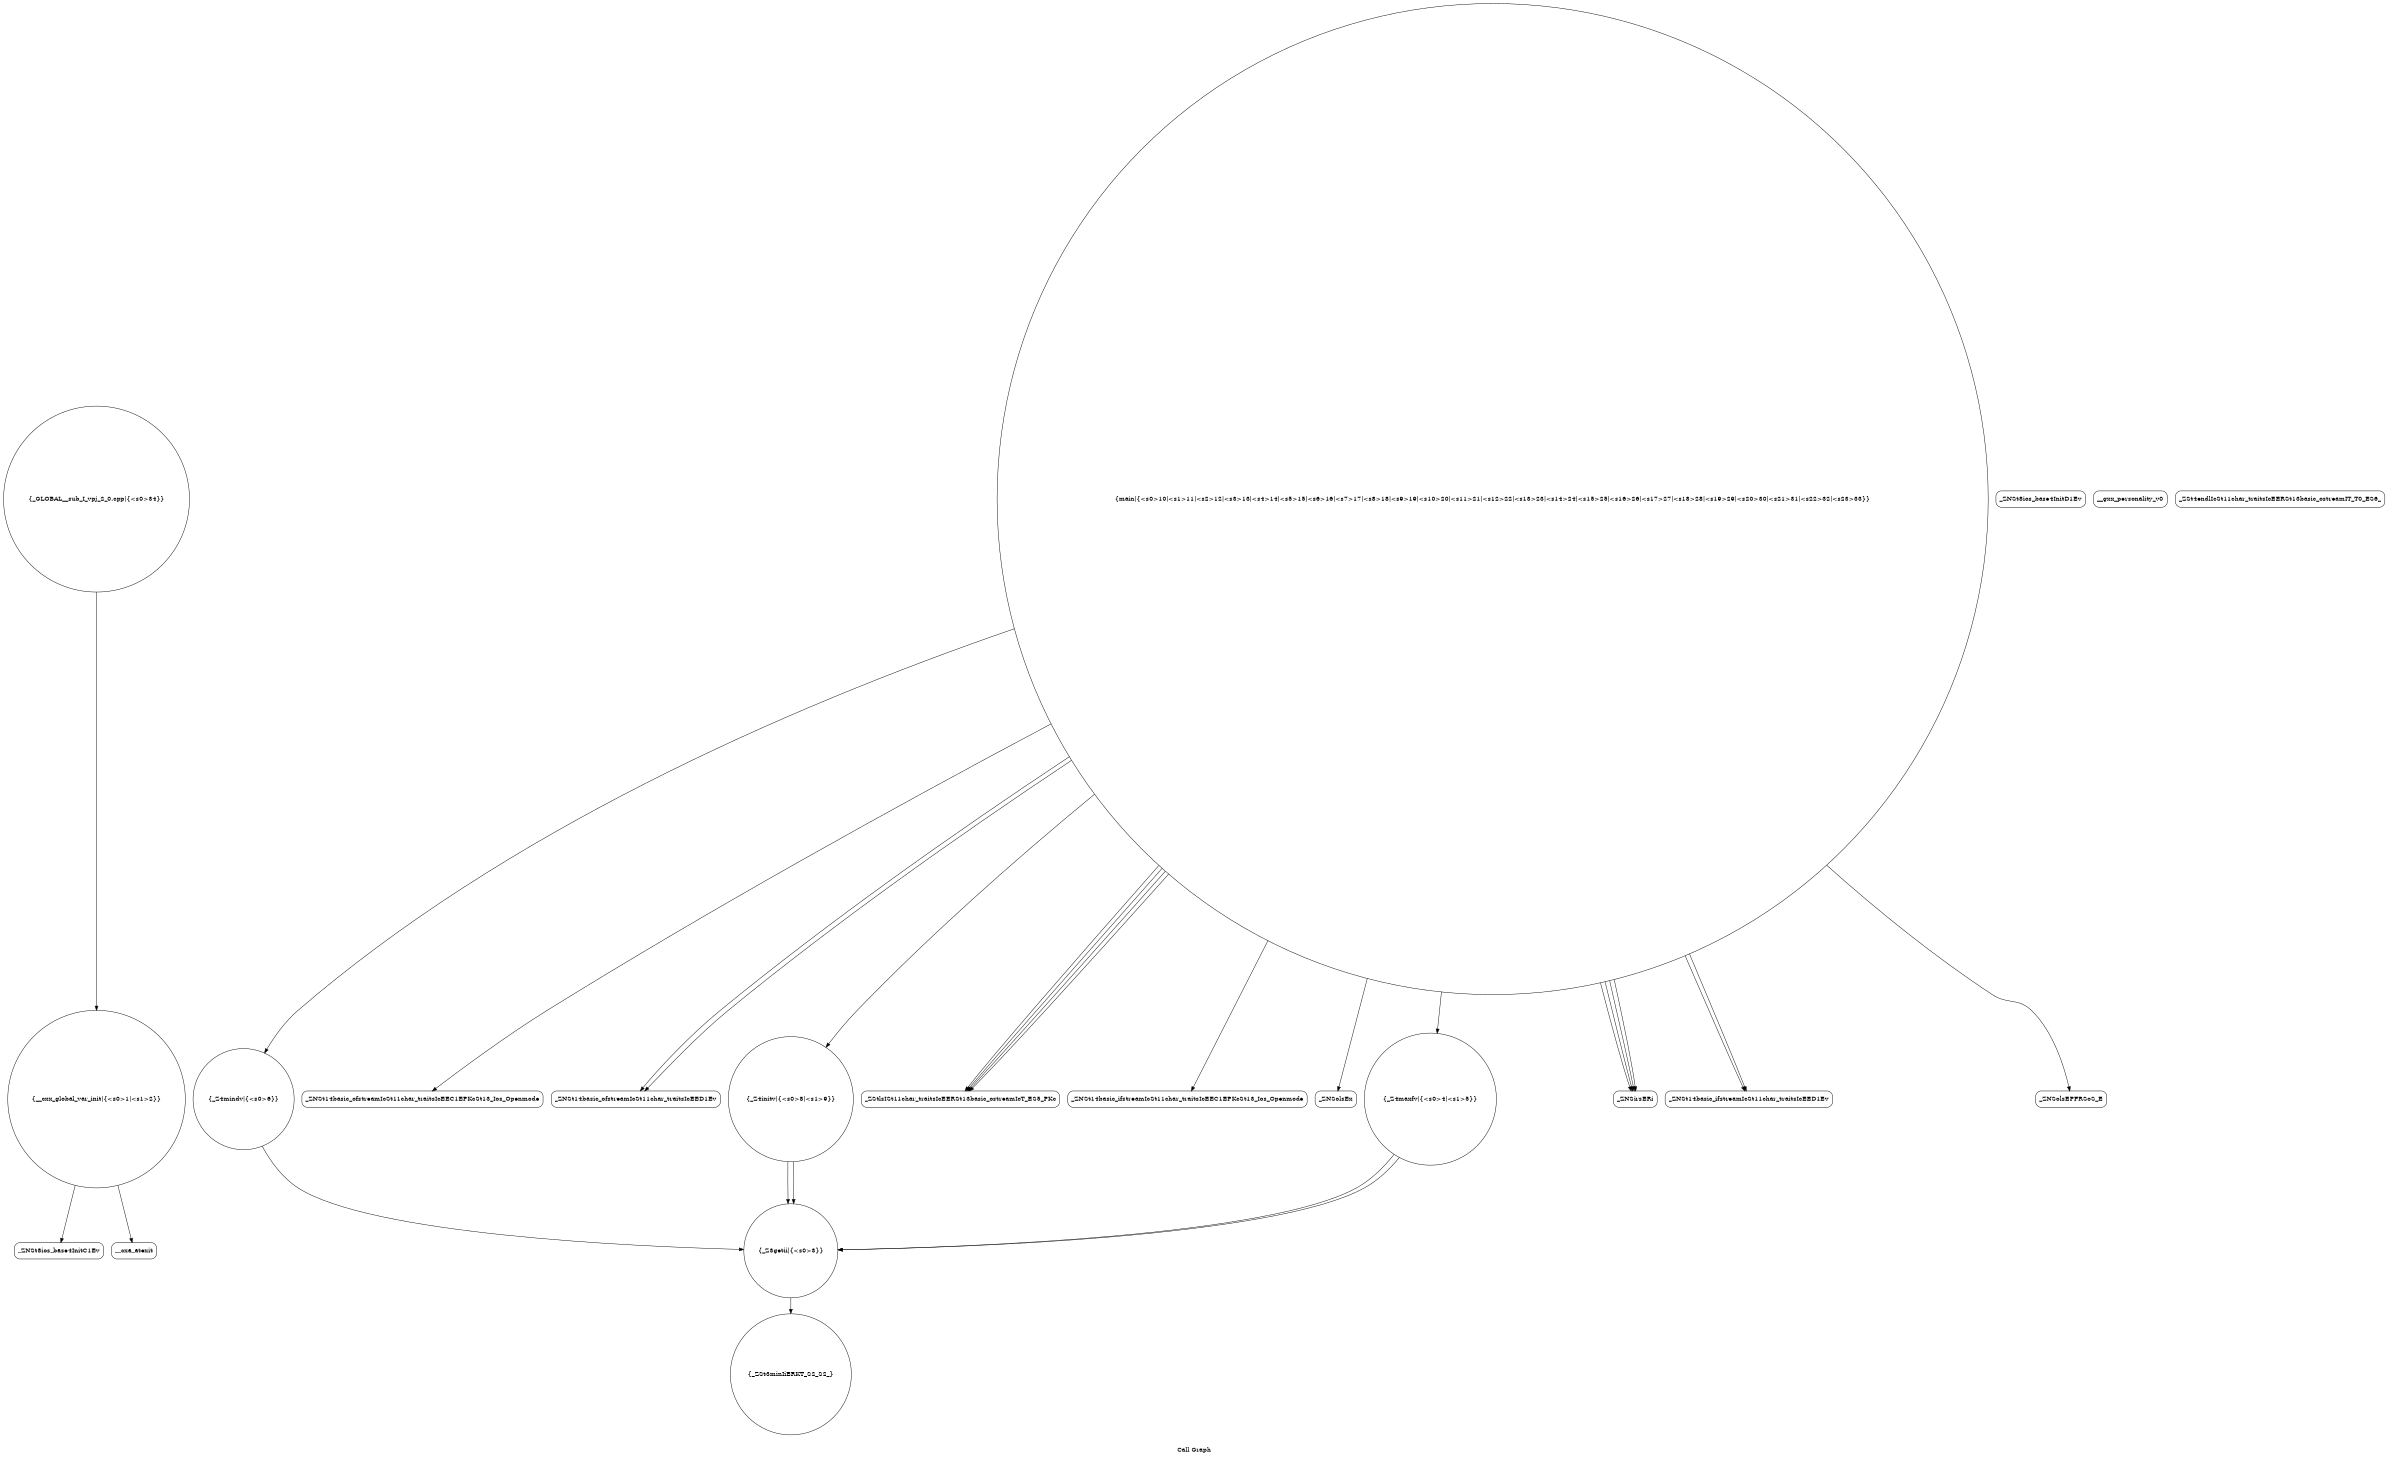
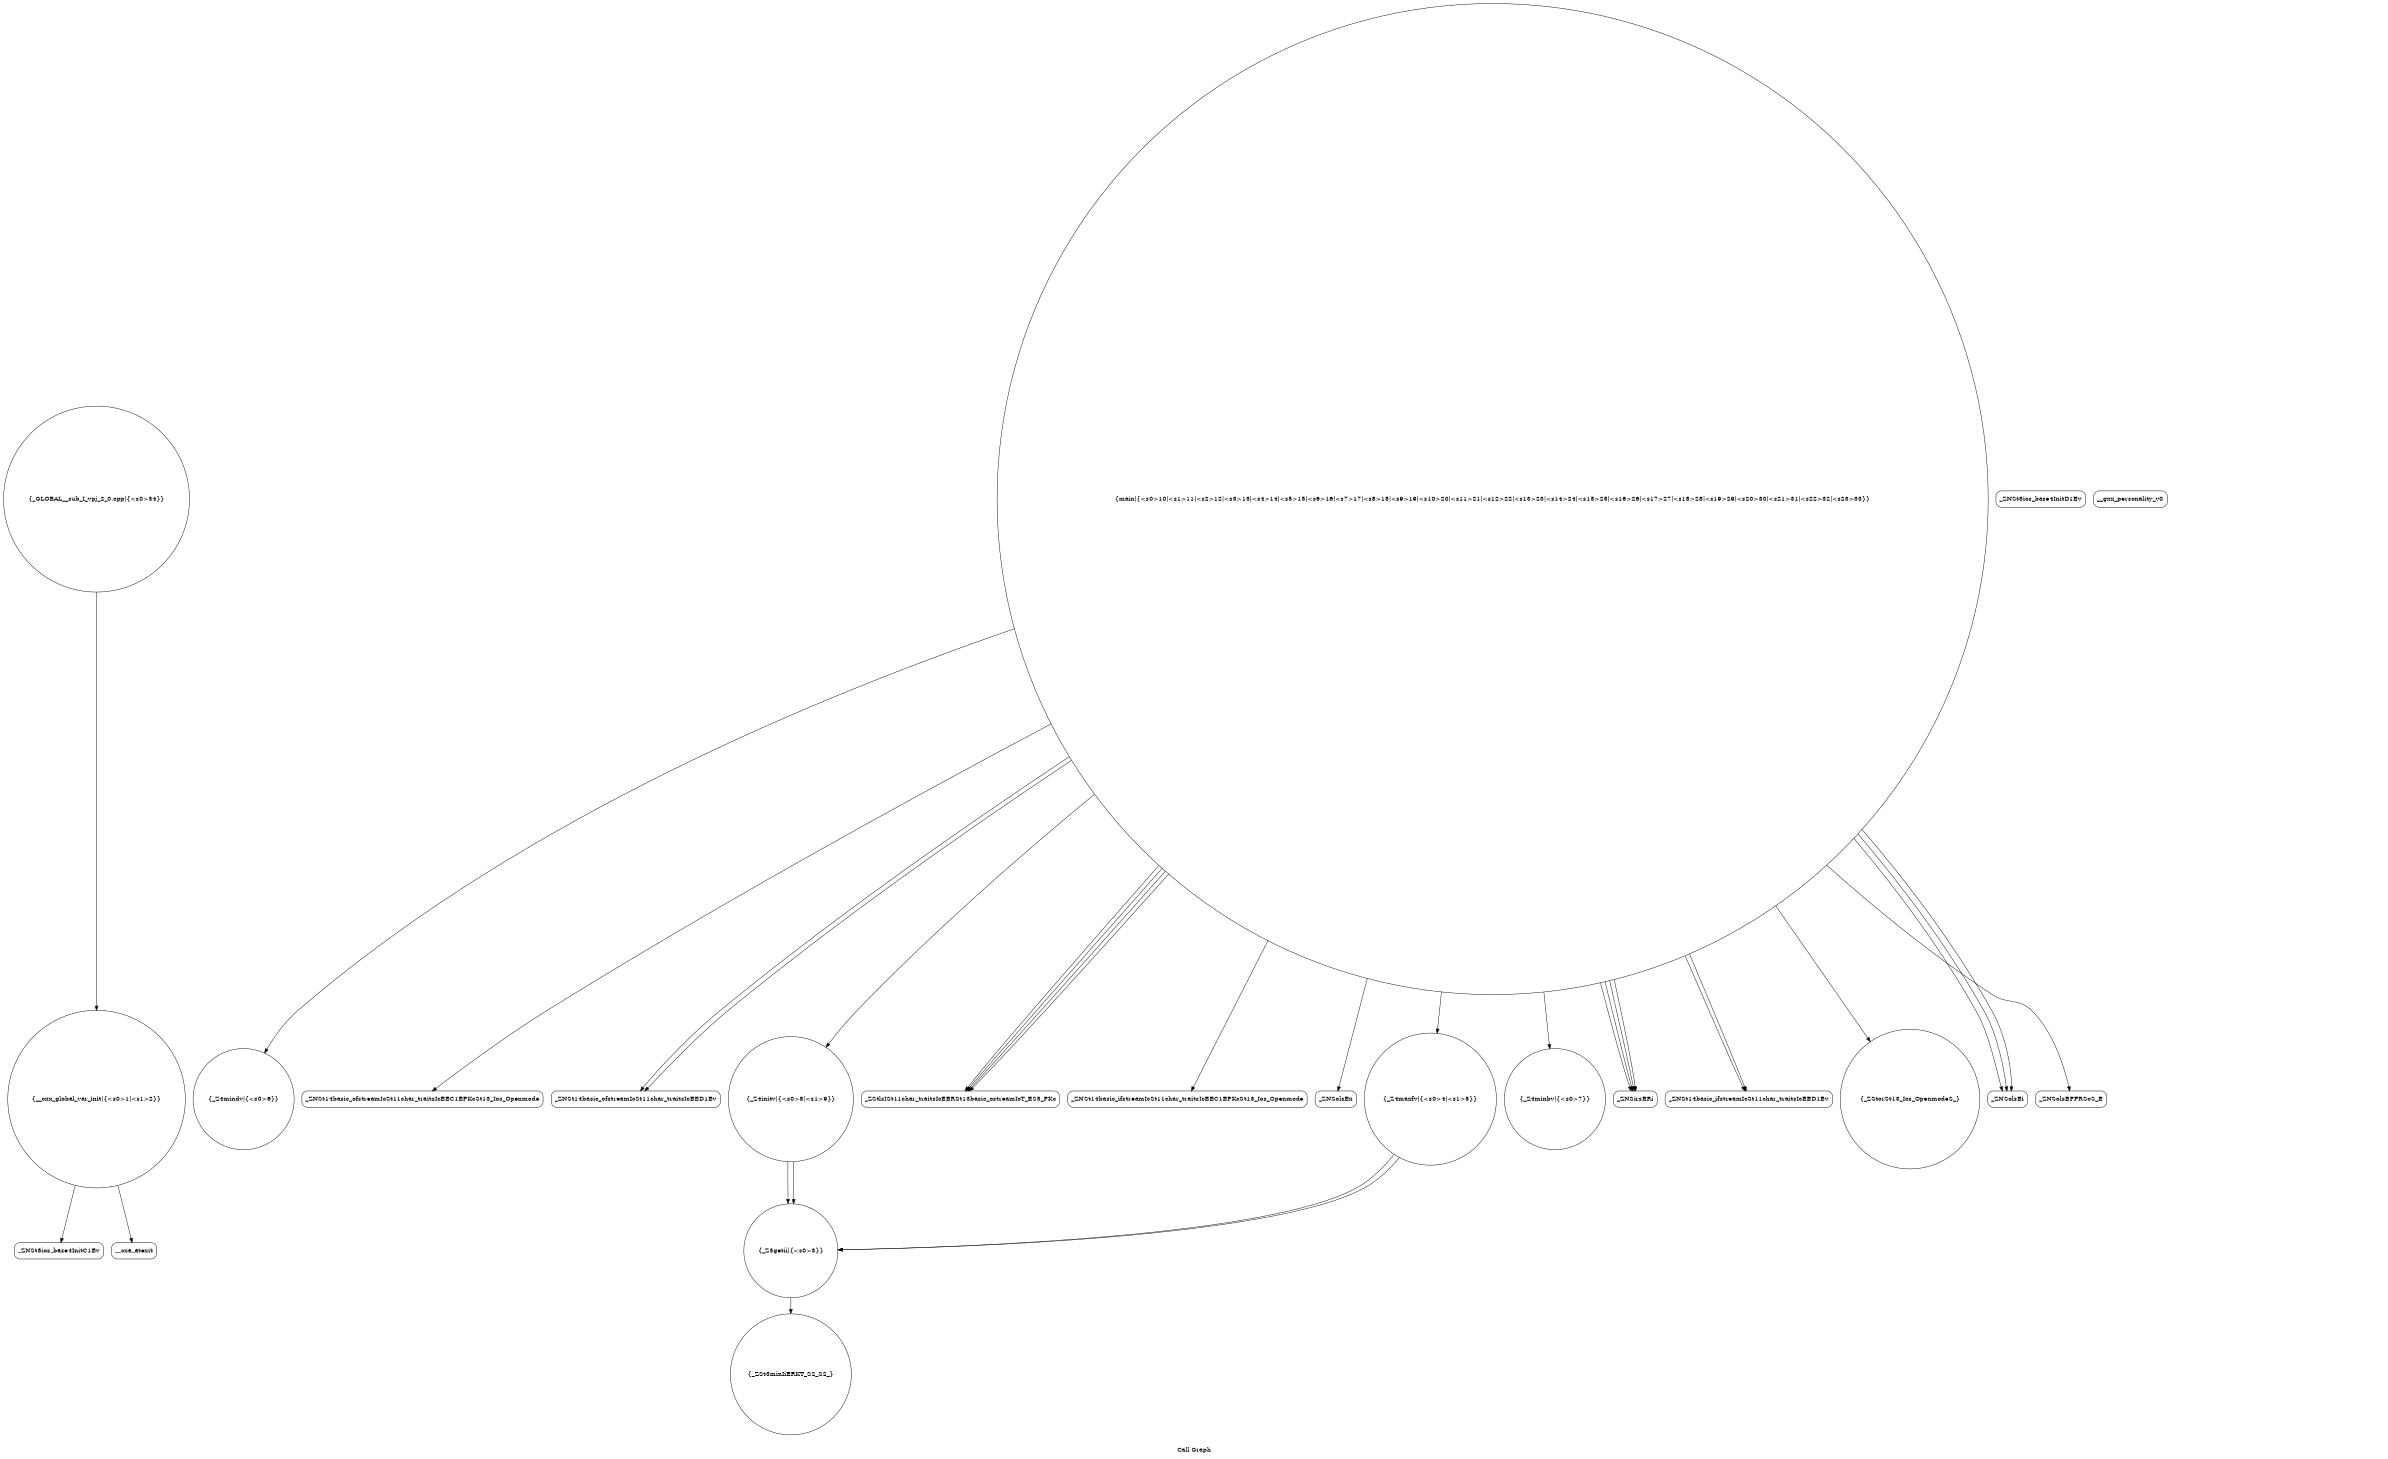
(2280, 499) -> none
none -> (1555, 1099)
none -> (1910, 1099)
none -> (2008, 1099)
(488, 1233) -> none
